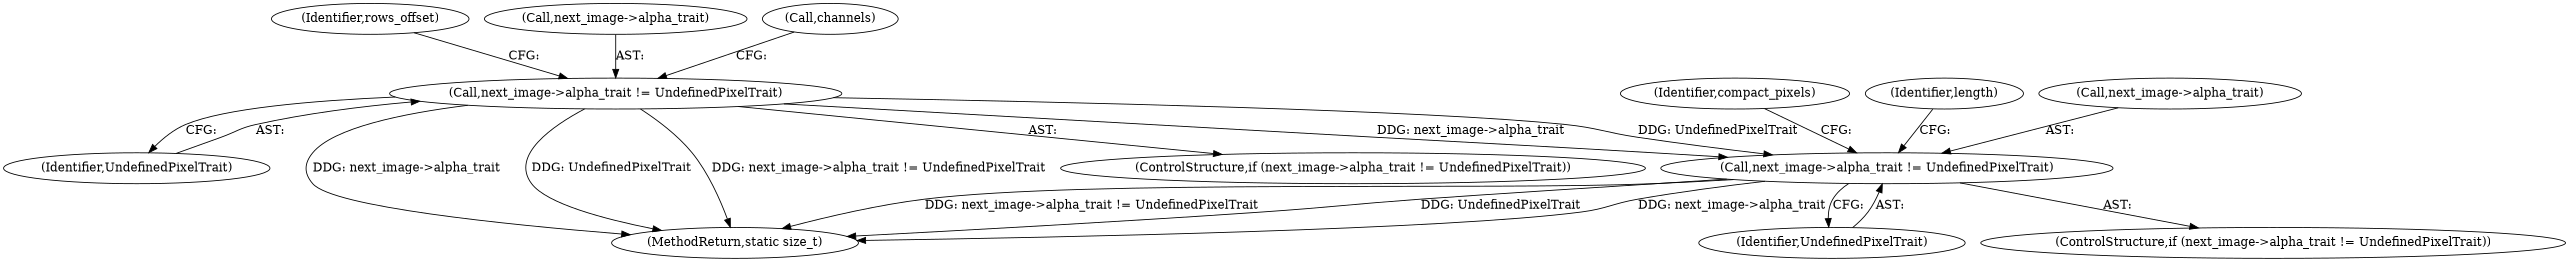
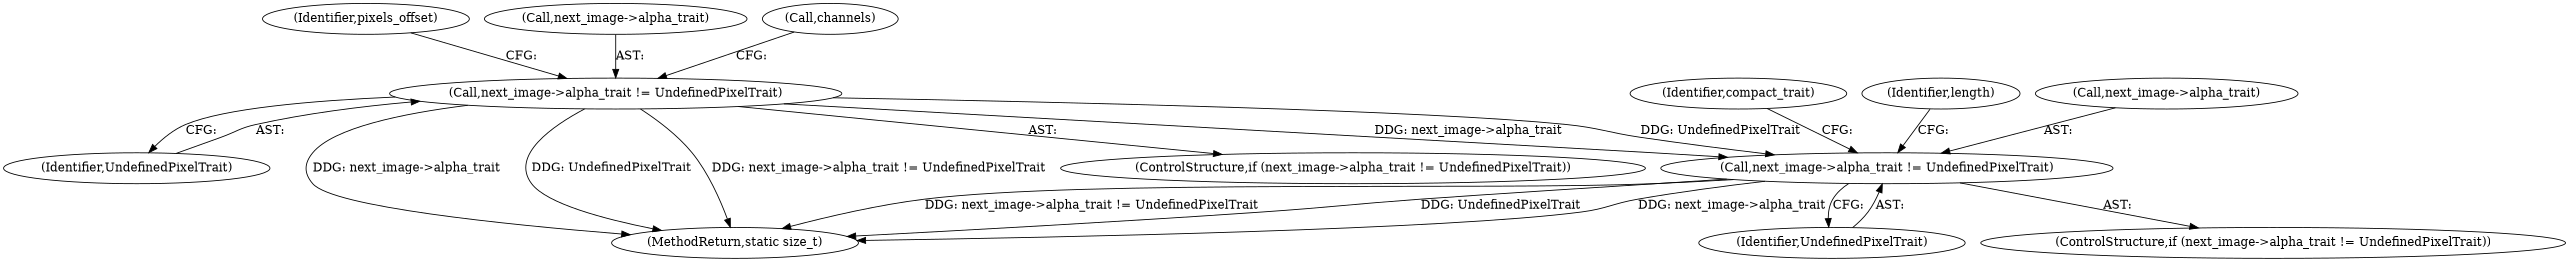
(370, 19) -> (366, 19)
(1735, 94) -> (1738, 94)
